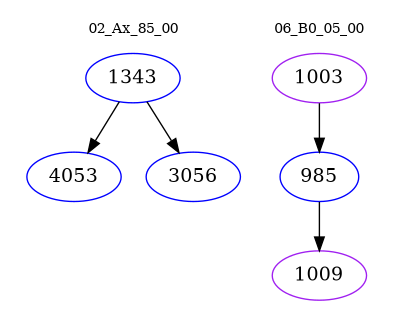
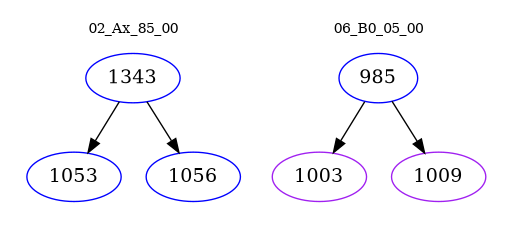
(319, 121) -> (353, 121)
(74, 177) -> (74, 177)
(193, 177) -> (193, 177)
